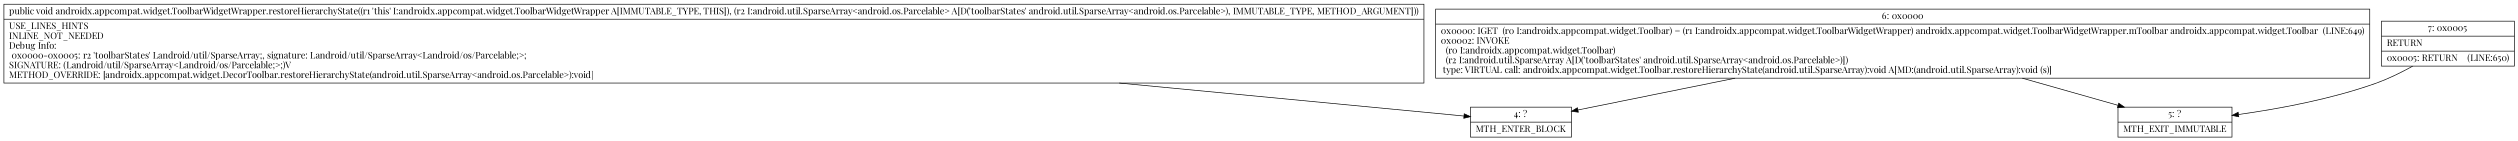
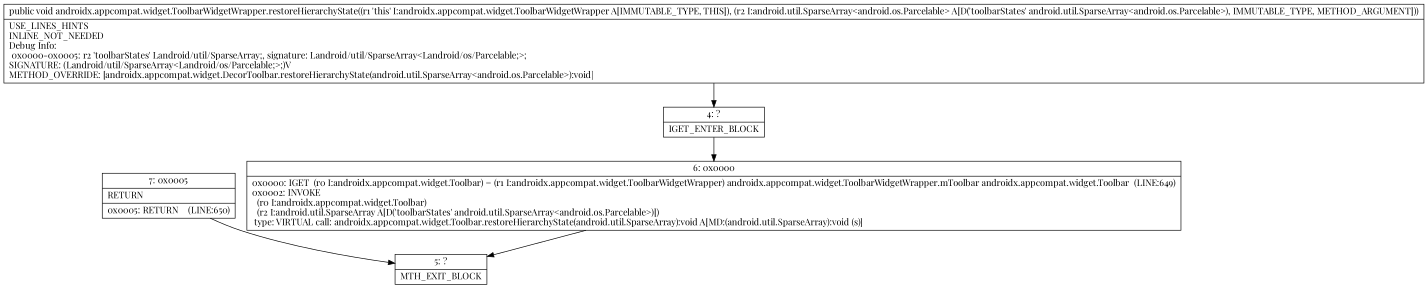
(1657, 94) -> (714, 146)
(1521, 129) -> (714, 129)
(2175, 129) -> (441, 277)
